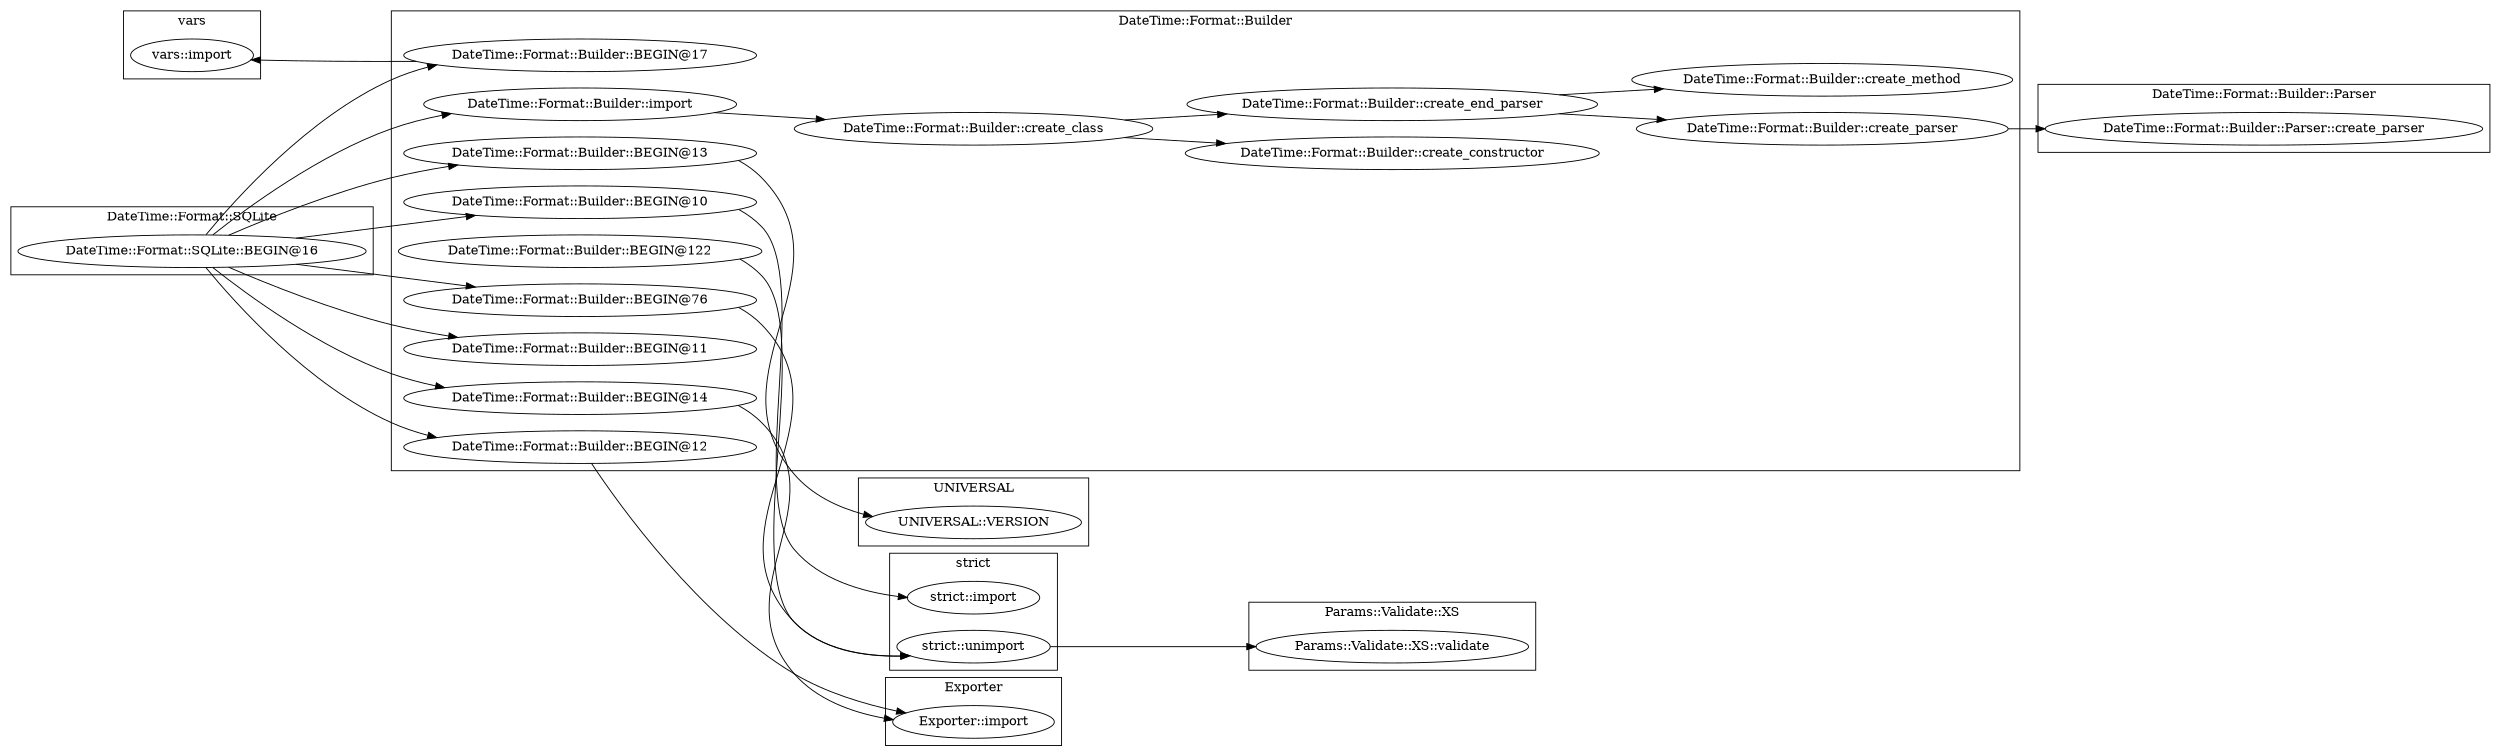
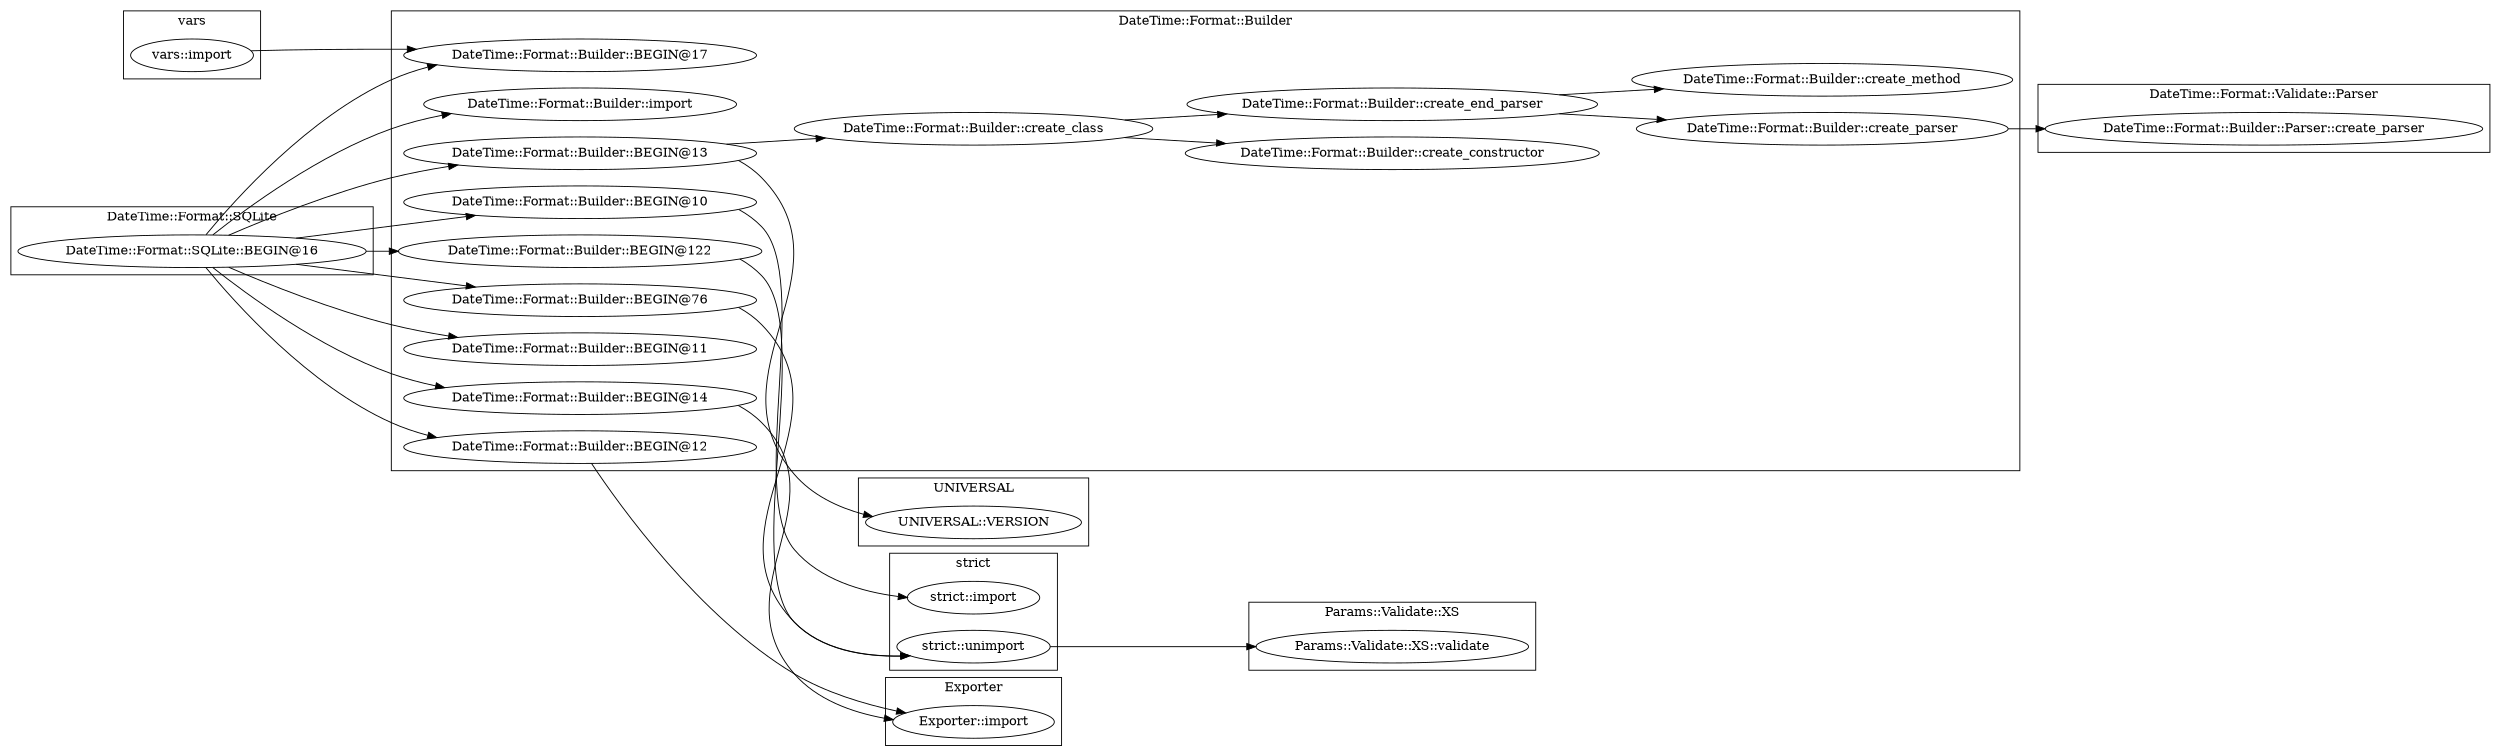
(338, 61) -> (329, 49)
(2264, 95) -> (2264, 95)
(765, 116) -> (771, 141)
none -> (379, 251)
